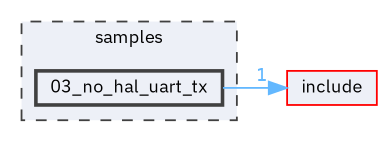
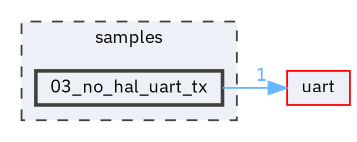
(332, 88) -> (319, 88)
